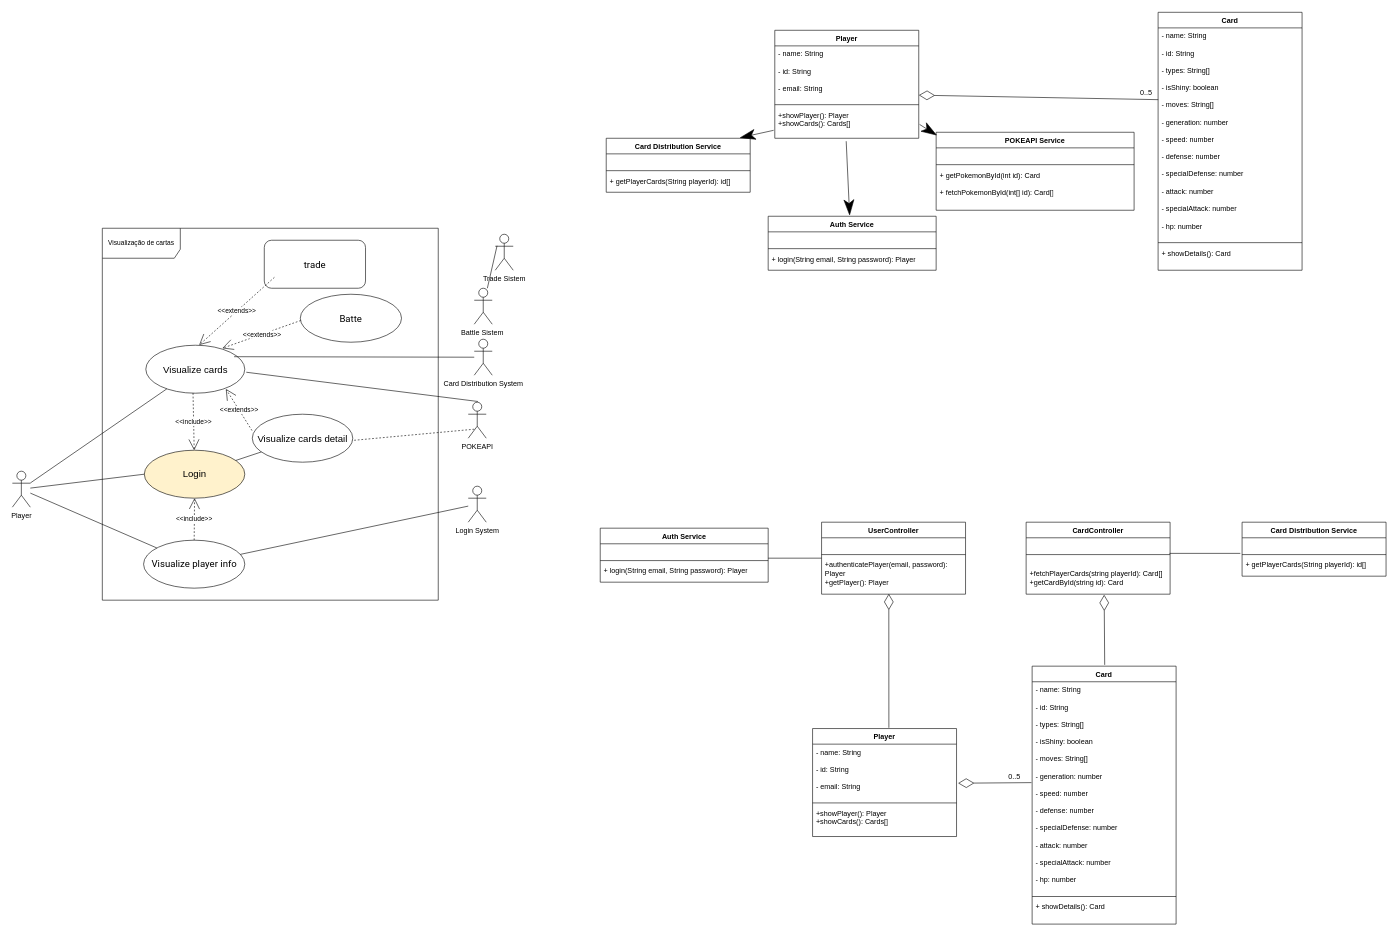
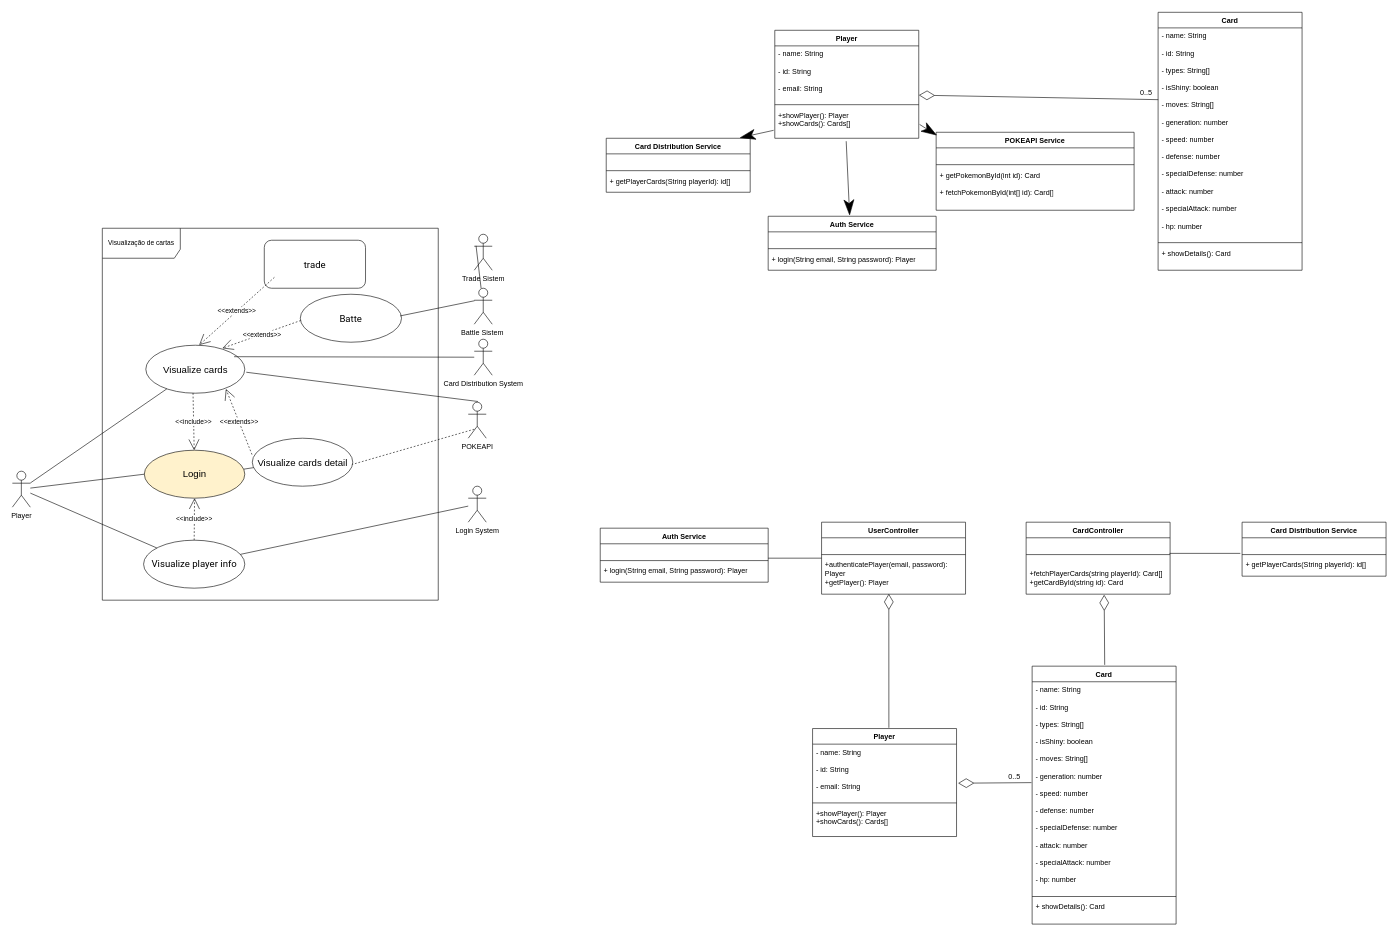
(504, 252) -> (483, 252)
none -> (436, 309)
(303, 438) -> (303, 462)
